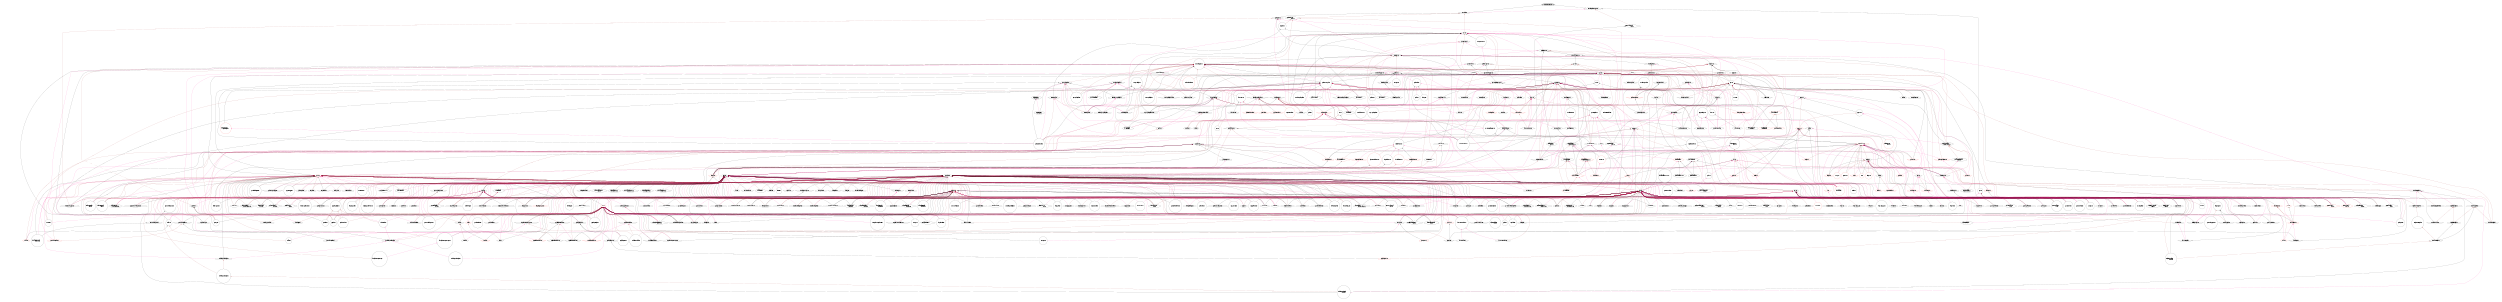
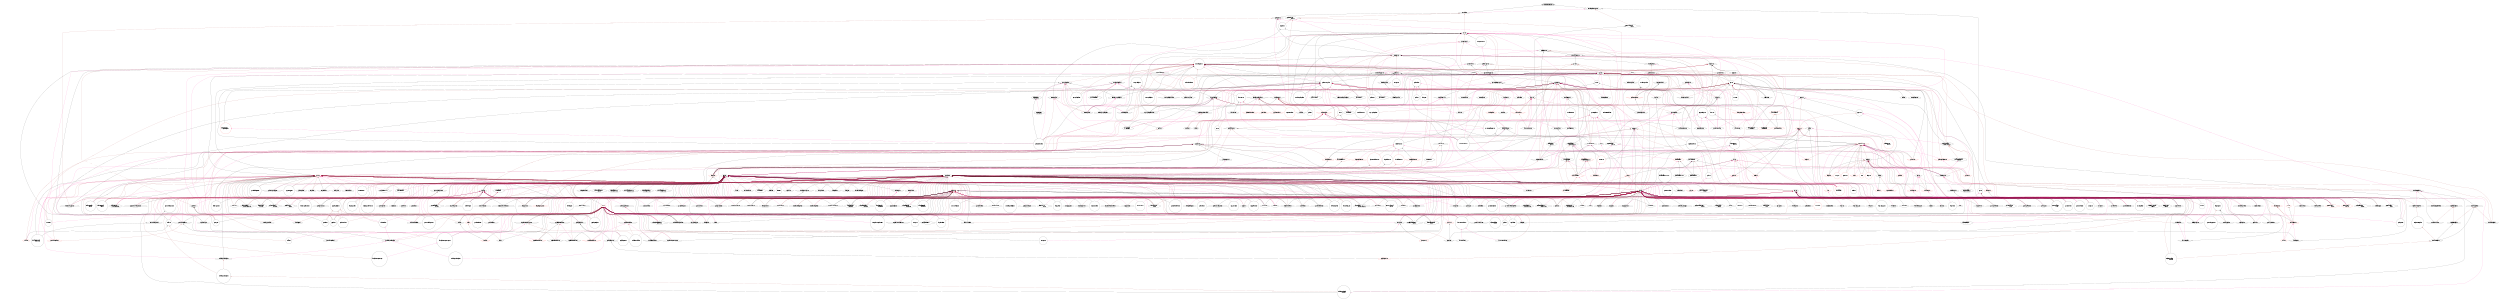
(465, 241) -> none
